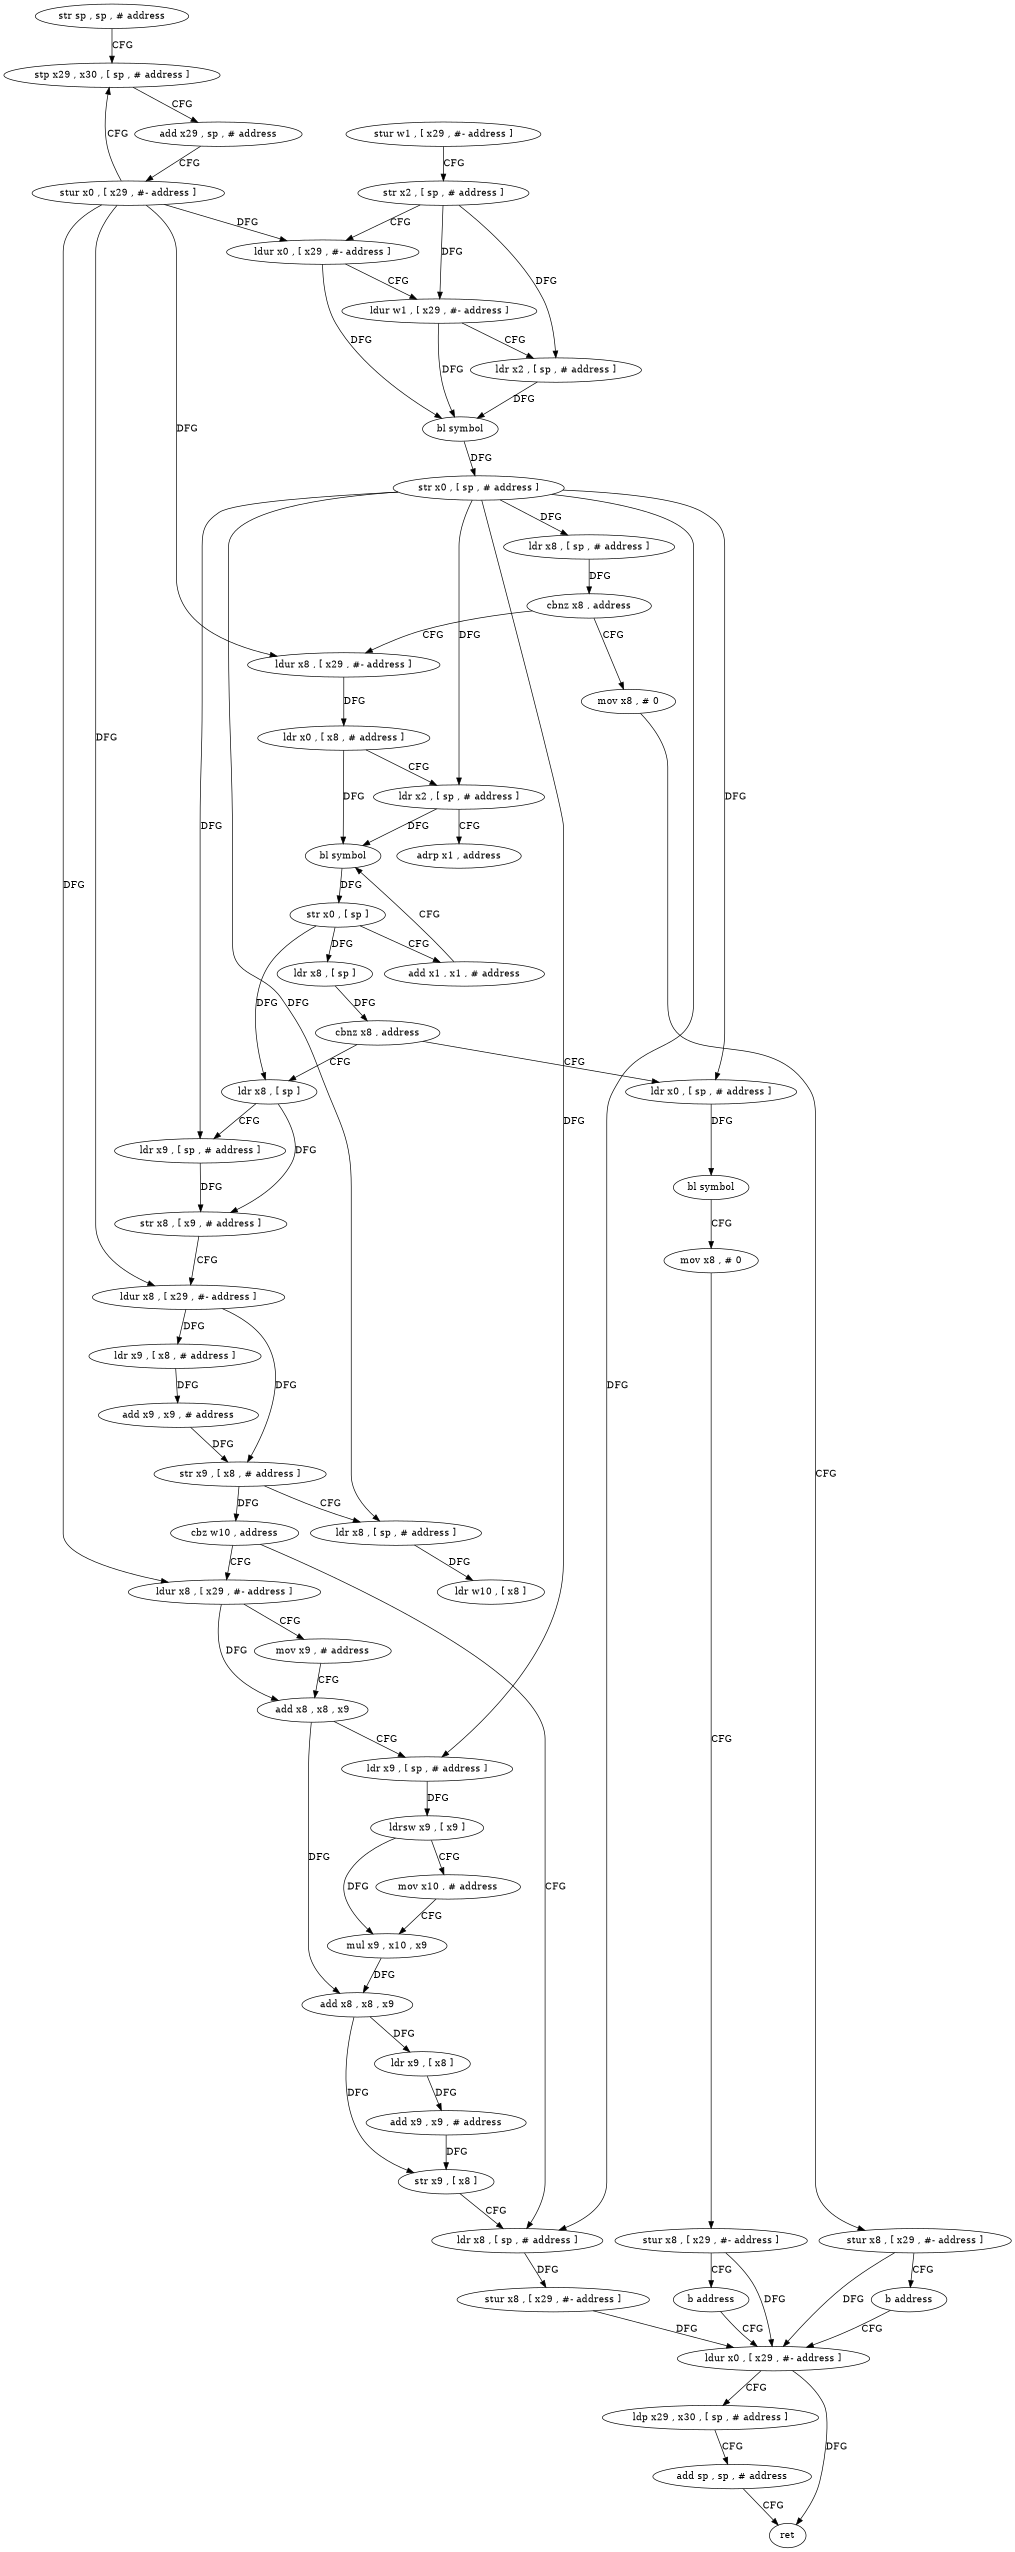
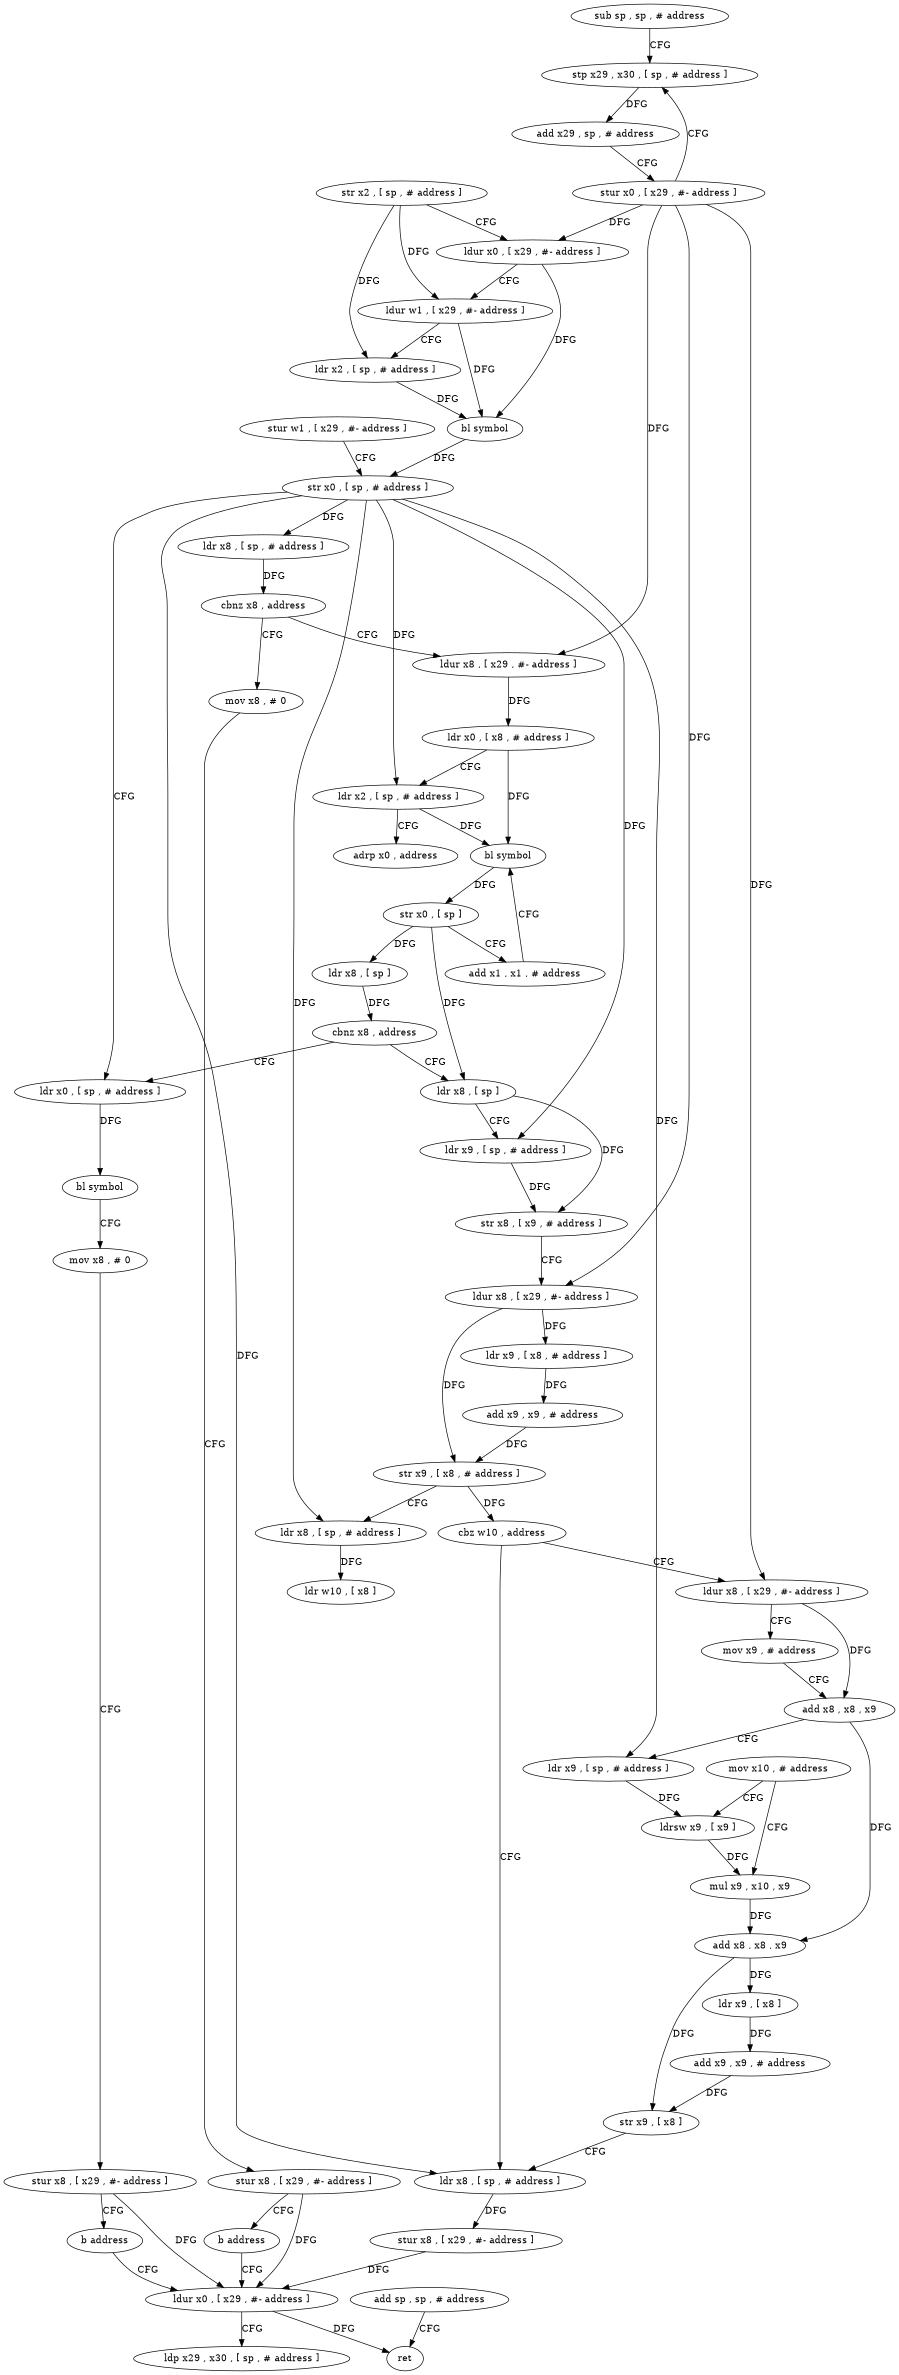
(112, 16) -> (650, 16)
(182, 105) -> (637, 105)
(443, 160) -> (351, 456)
(736, 797) -> (125, 797)
(459, 856) -> (396, 856)
(436, 1854) -> (741, 1796)
(720, 2444) -> none
